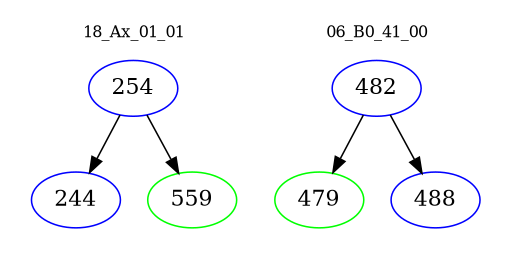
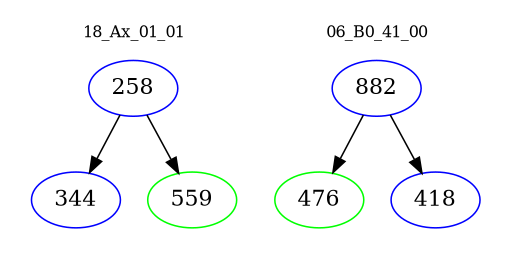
(133, 88) -> (133, 88)
(377, 88) -> (377, 88)
(76, 200) -> (76, 200)
(319, 200) -> (319, 200)
(436, 200) -> (436, 200)
